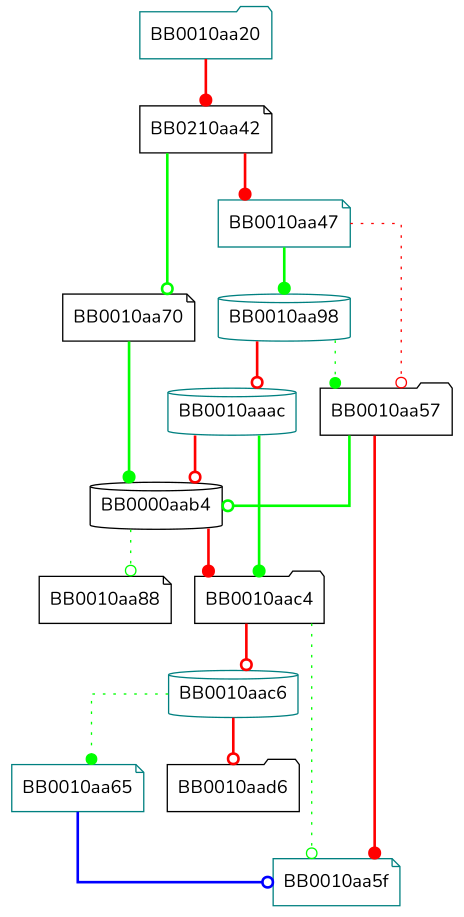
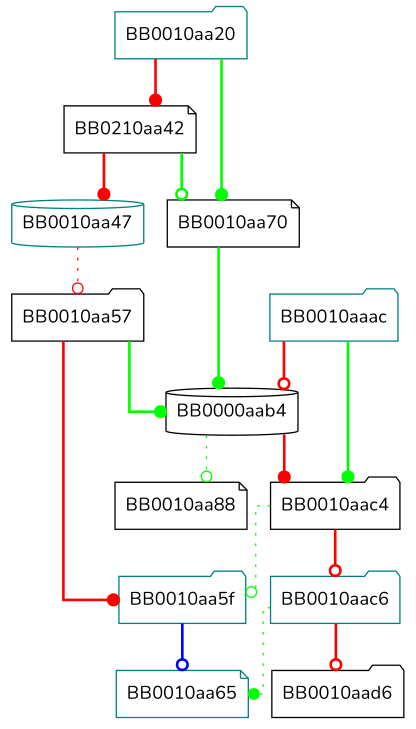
none -> (222, 124)
(284, 223) -> (78, 223)
(284, 318) -> none
(232, 412) -> (334, 318)
(326, 506) -> (129, 390)
(233, 694) -> (335, 600)
(135, 882) -> (182, 642)
(337, 882) -> (182, 600)
